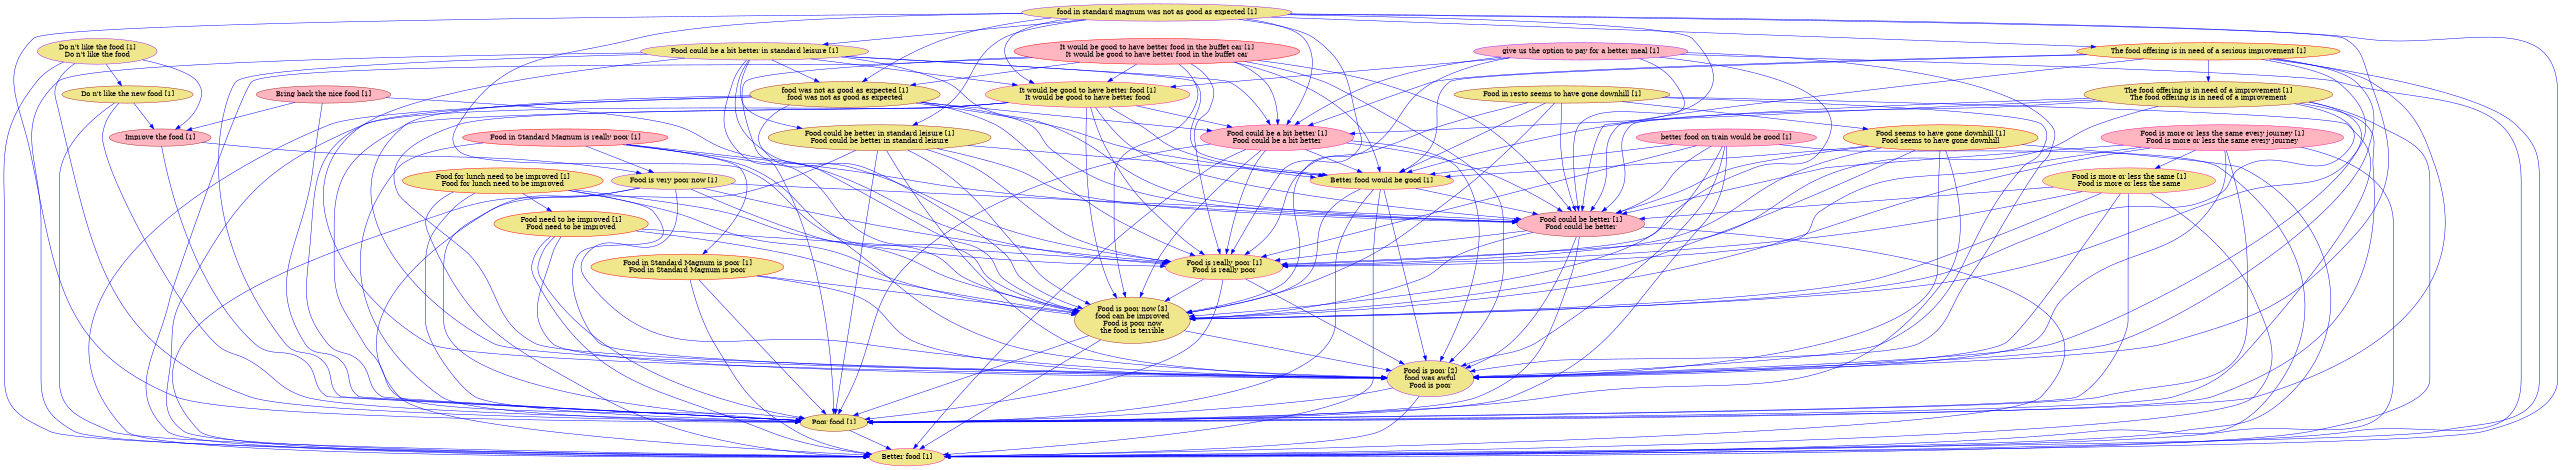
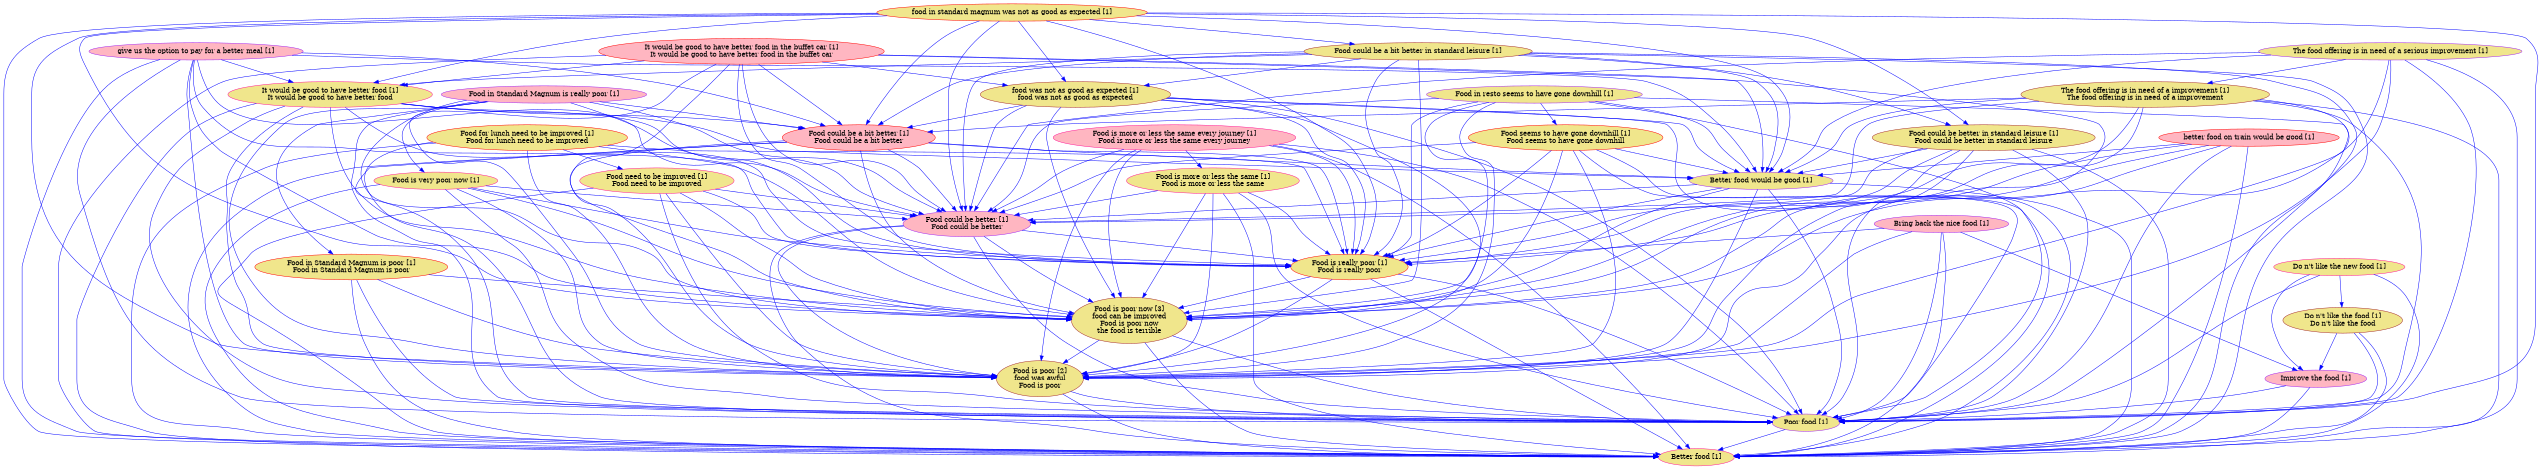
(1157, 12) -> (1012, 12)
(1702, 33) -> (1505, 34)
(97, 51) -> (2343, 320)
(755, 51) -> (1418, 51)
(2208, 51) -> (2390, 51)
(1695, 66) -> (699, 114)
none -> (1003, 67)
(113, 74) -> (2341, 289)
(128, 94) -> (2339, 267)
(324, 94) -> (1941, 224)
(1562, 94) -> (1534, 94)
(160, 138) -> (2316, 379)
(565, 138) -> (544, 94)
(1277, 138) -> (859, 138)
(1726, 138) -> (2249, 138)
(409, 156) -> (2034, 451)
none -> (2336, 166)
(673, 181) -> (436, 181)
(1382, 181) -> (1761, 181)
(1668, 181) -> (813, 202)
none -> (1565, 218)
(571, 224) -> (657, 181)
(1581, 224) -> (967, 224)
none -> (893, 241)
(1224, 267) -> (1349, 267)
none -> (1501, 350)
(564, 358) -> (1711, 349)
(1430, 379) -> (1040, 379)
none -> (1890, 410)
none -> (777, 417)
(834, 423) -> (1806, 423)
